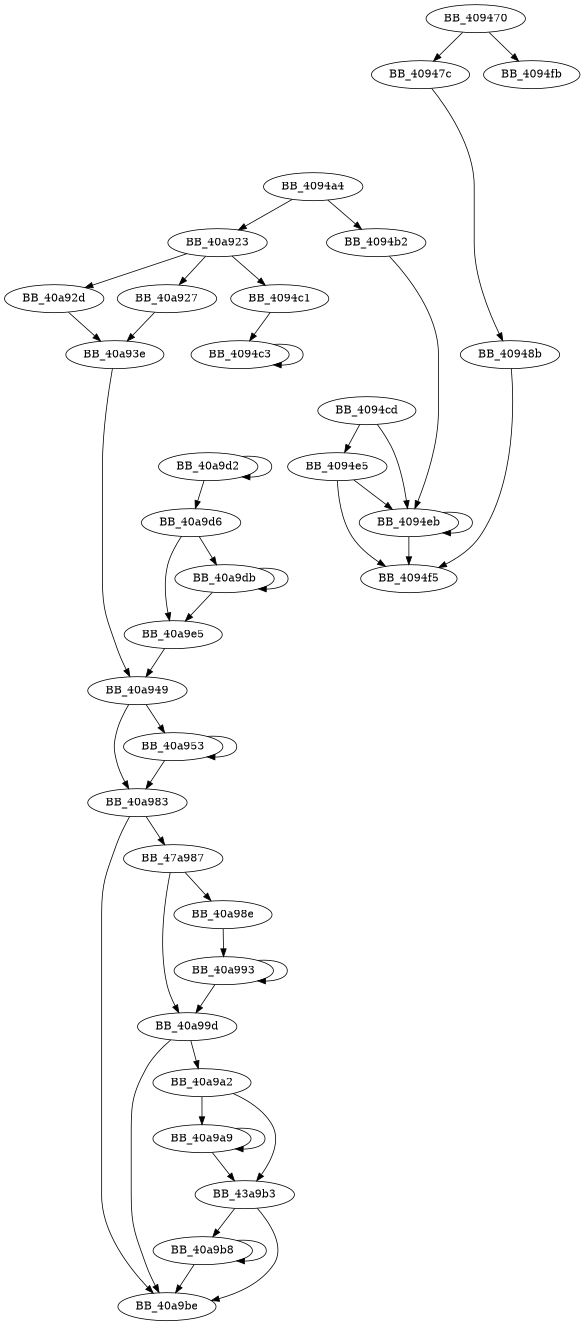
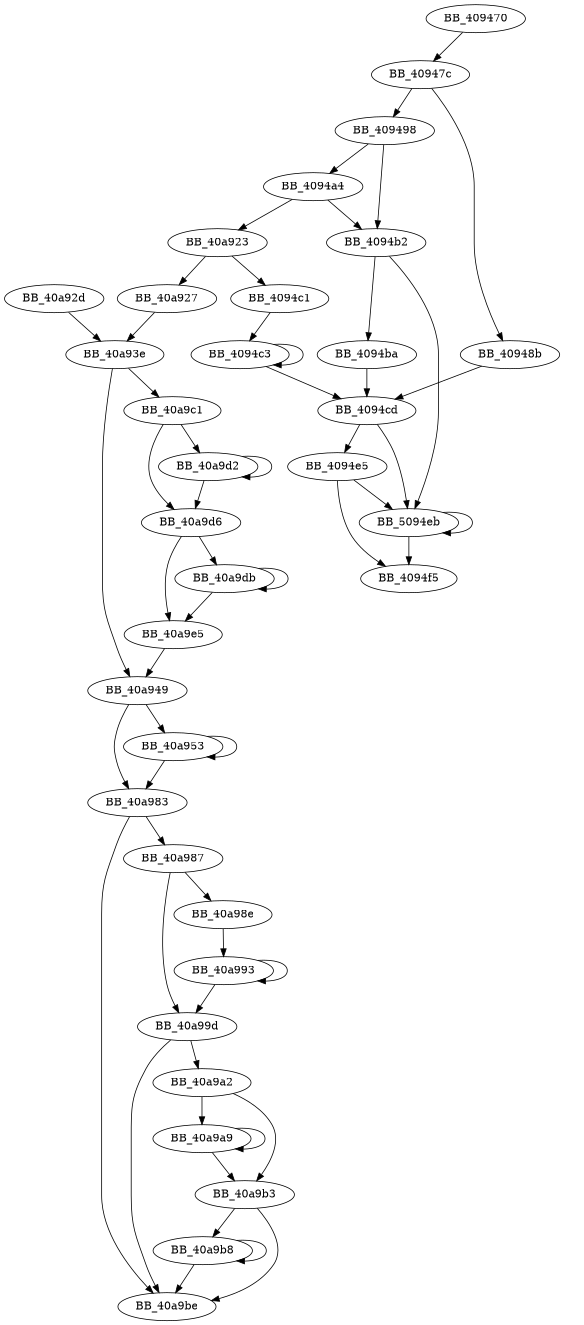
(532, 75) -> none
none -> (385, 131)
(140, 269) -> none
none -> (367, 355)
none -> (300, 381)
none -> (172, 411)
(504, 477) -> (444, 381)
(409, 523) -> (409, 523)
(173, 859) -> (173, 859)
(245, 1195) -> (245, 1195)
